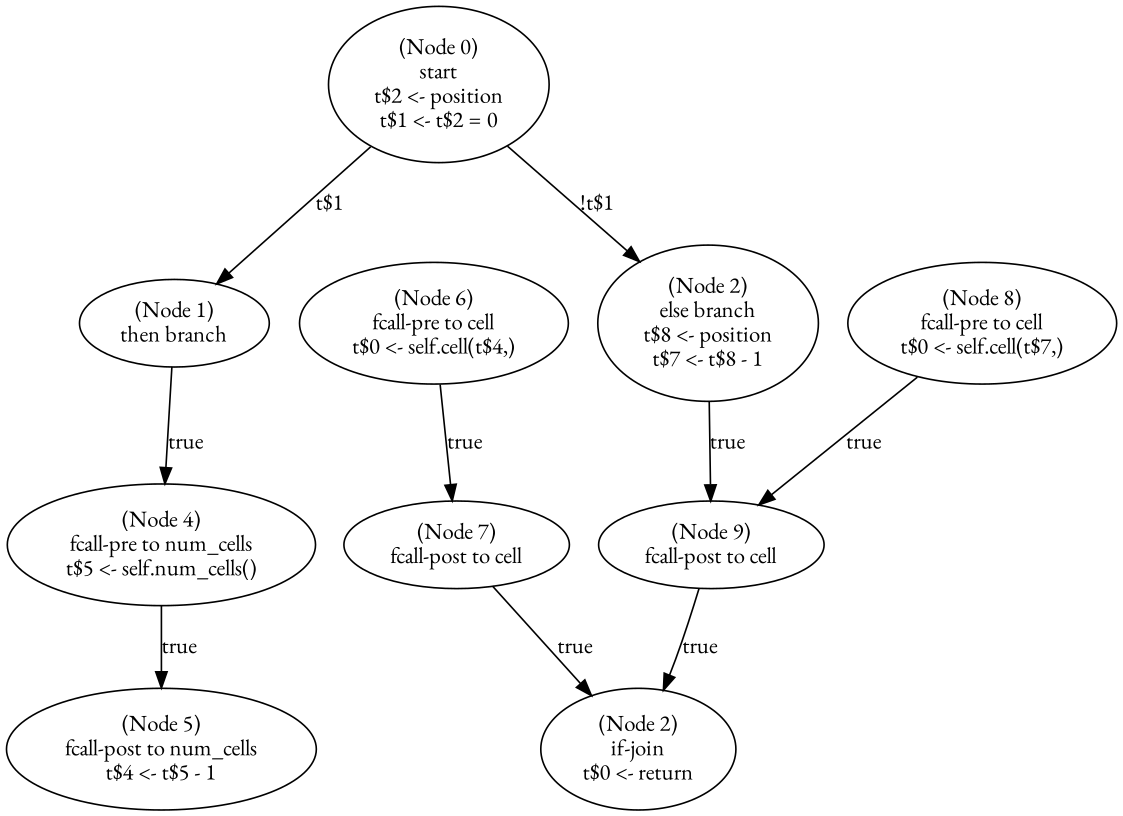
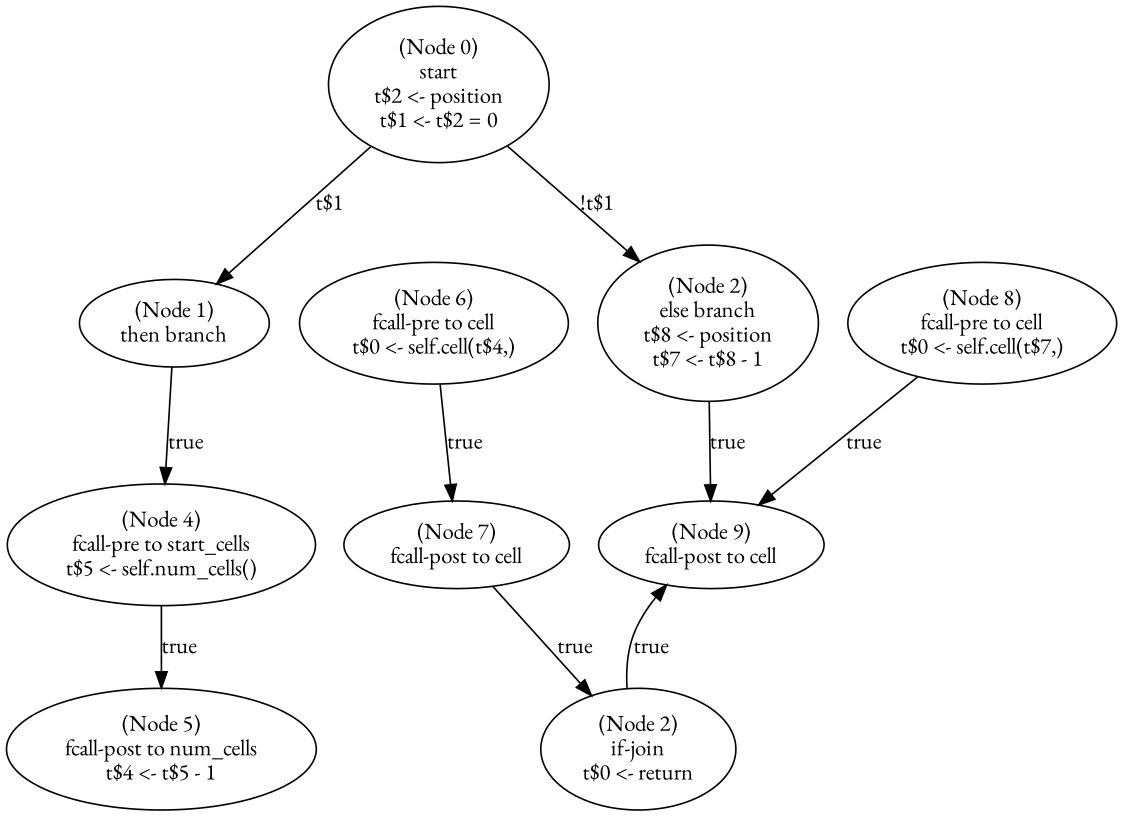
(161, 545) -> (161, 545)
(685, 632) -> (632, 640)
